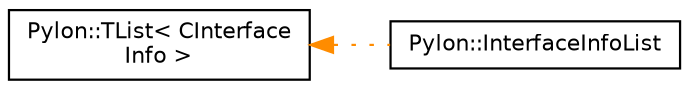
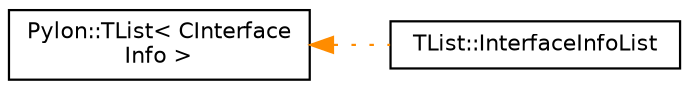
(535, 45) -> (535, 45)
